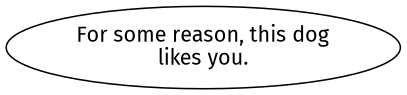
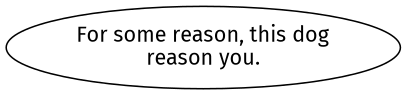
(203, 48) -> (203, 48)
